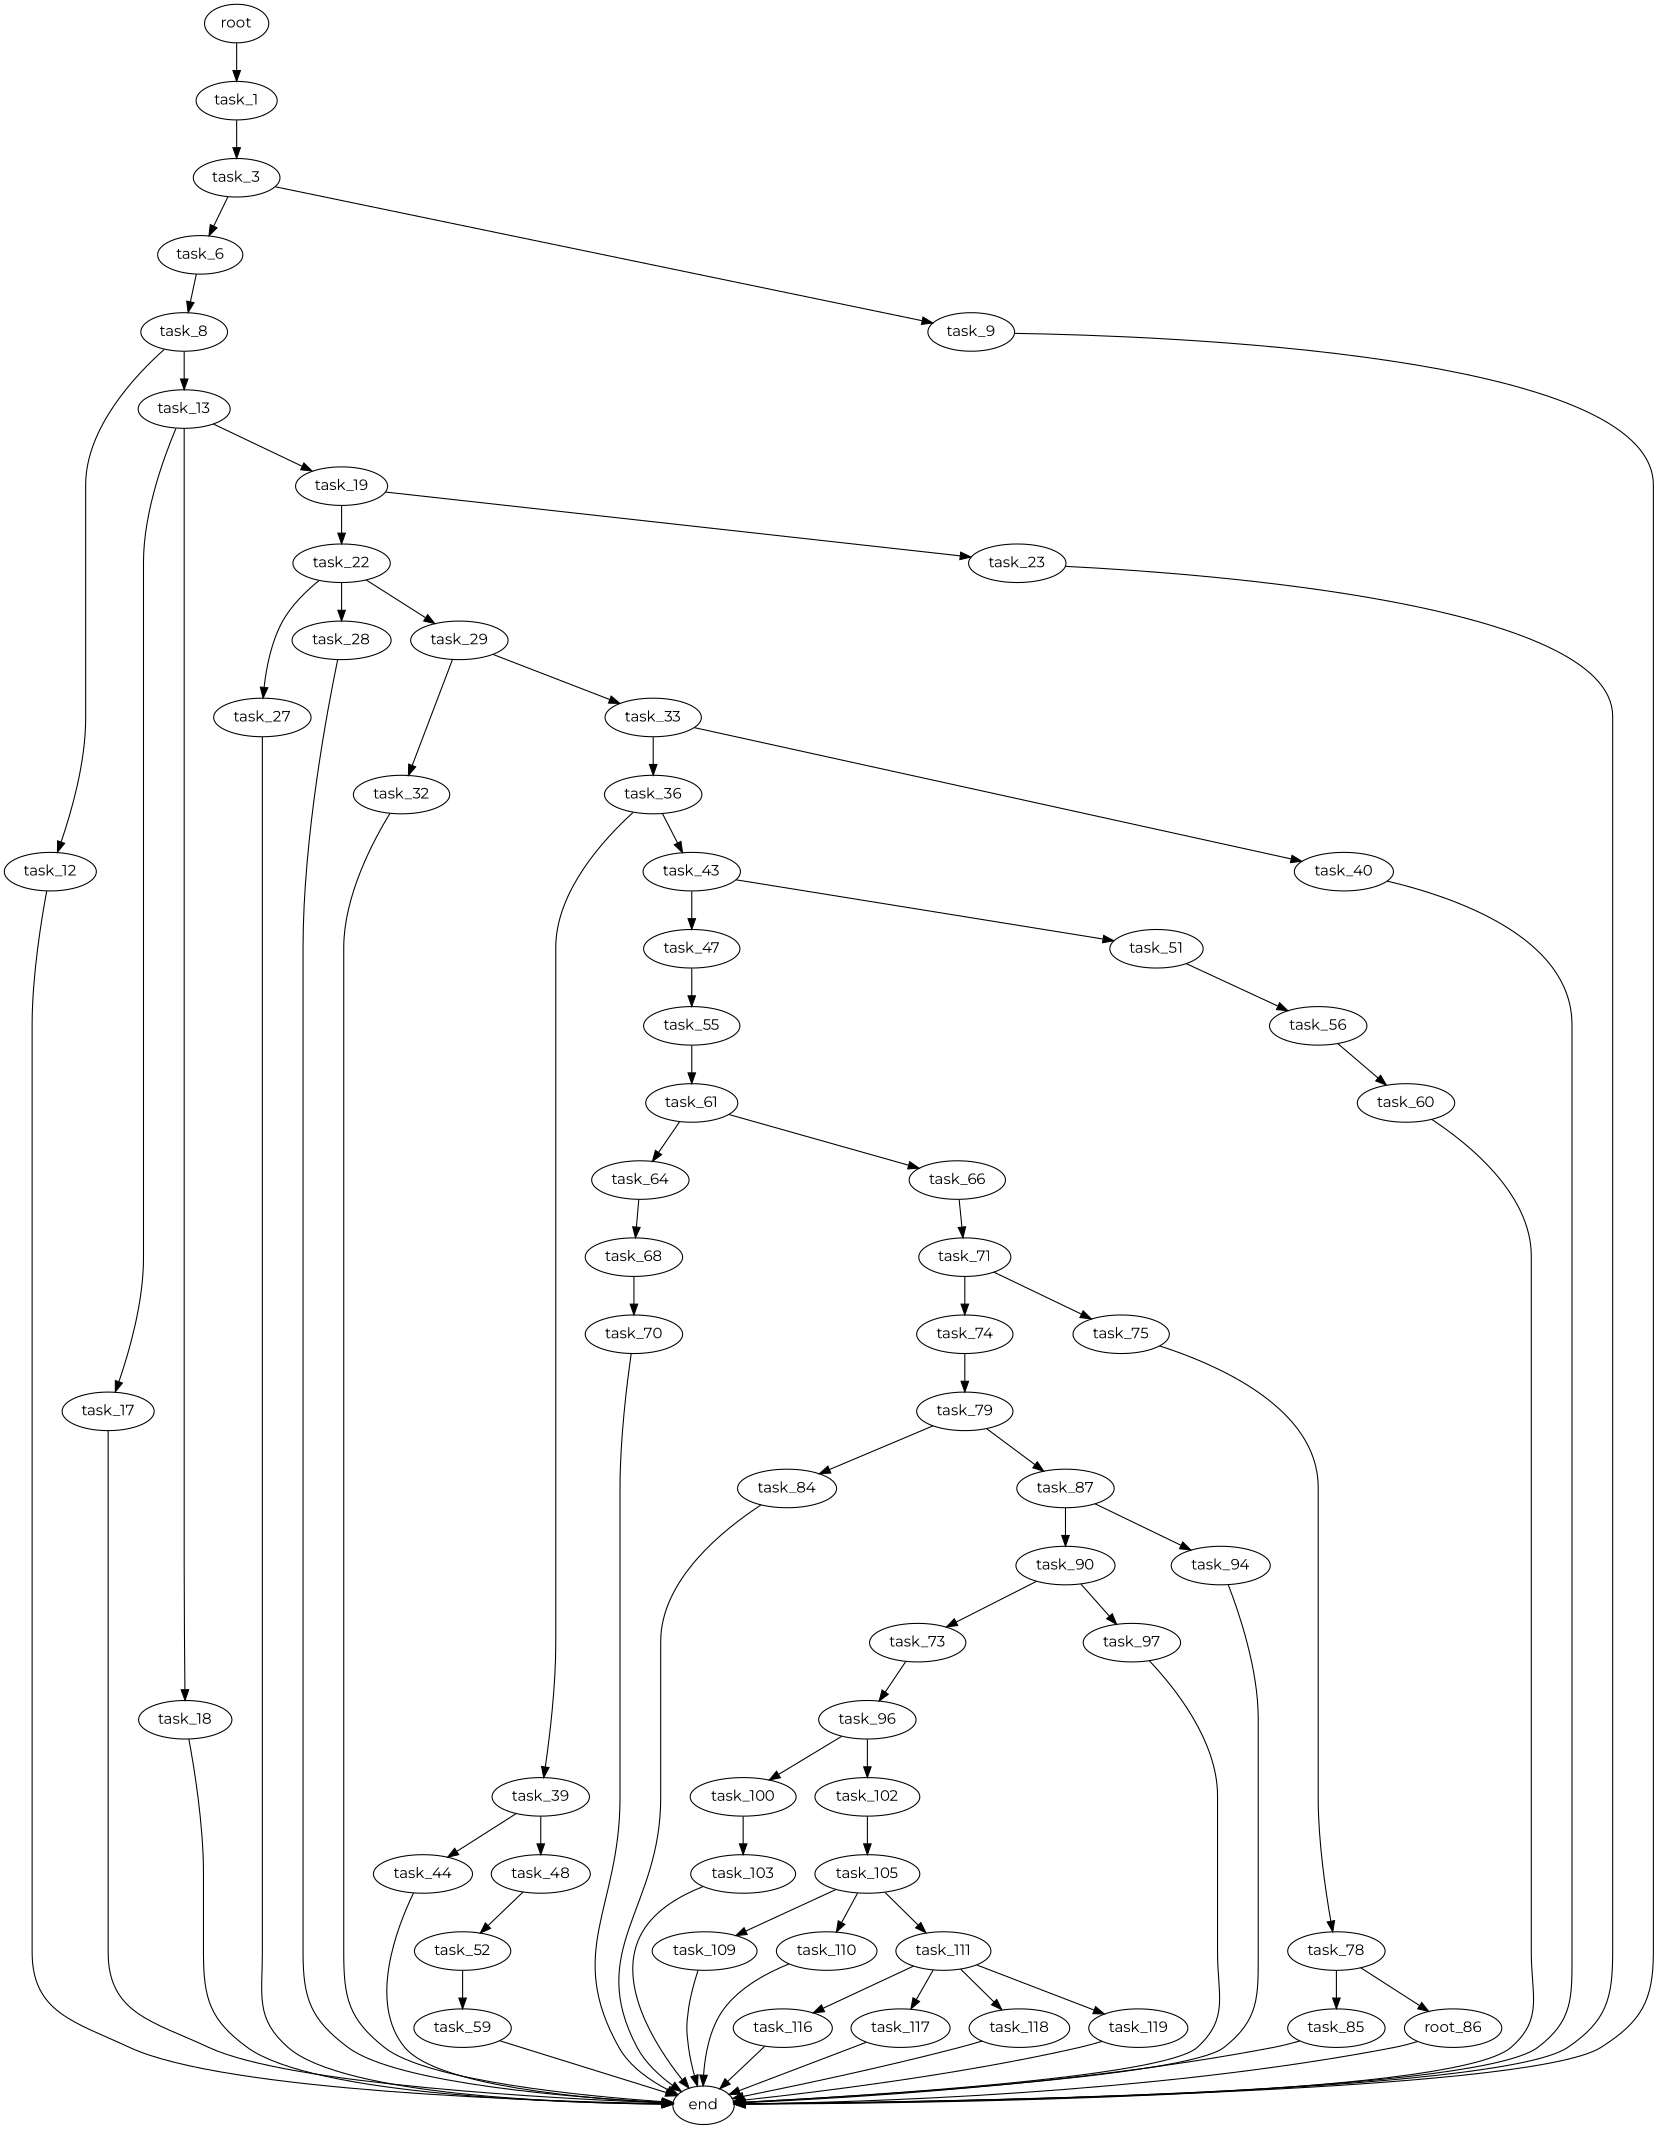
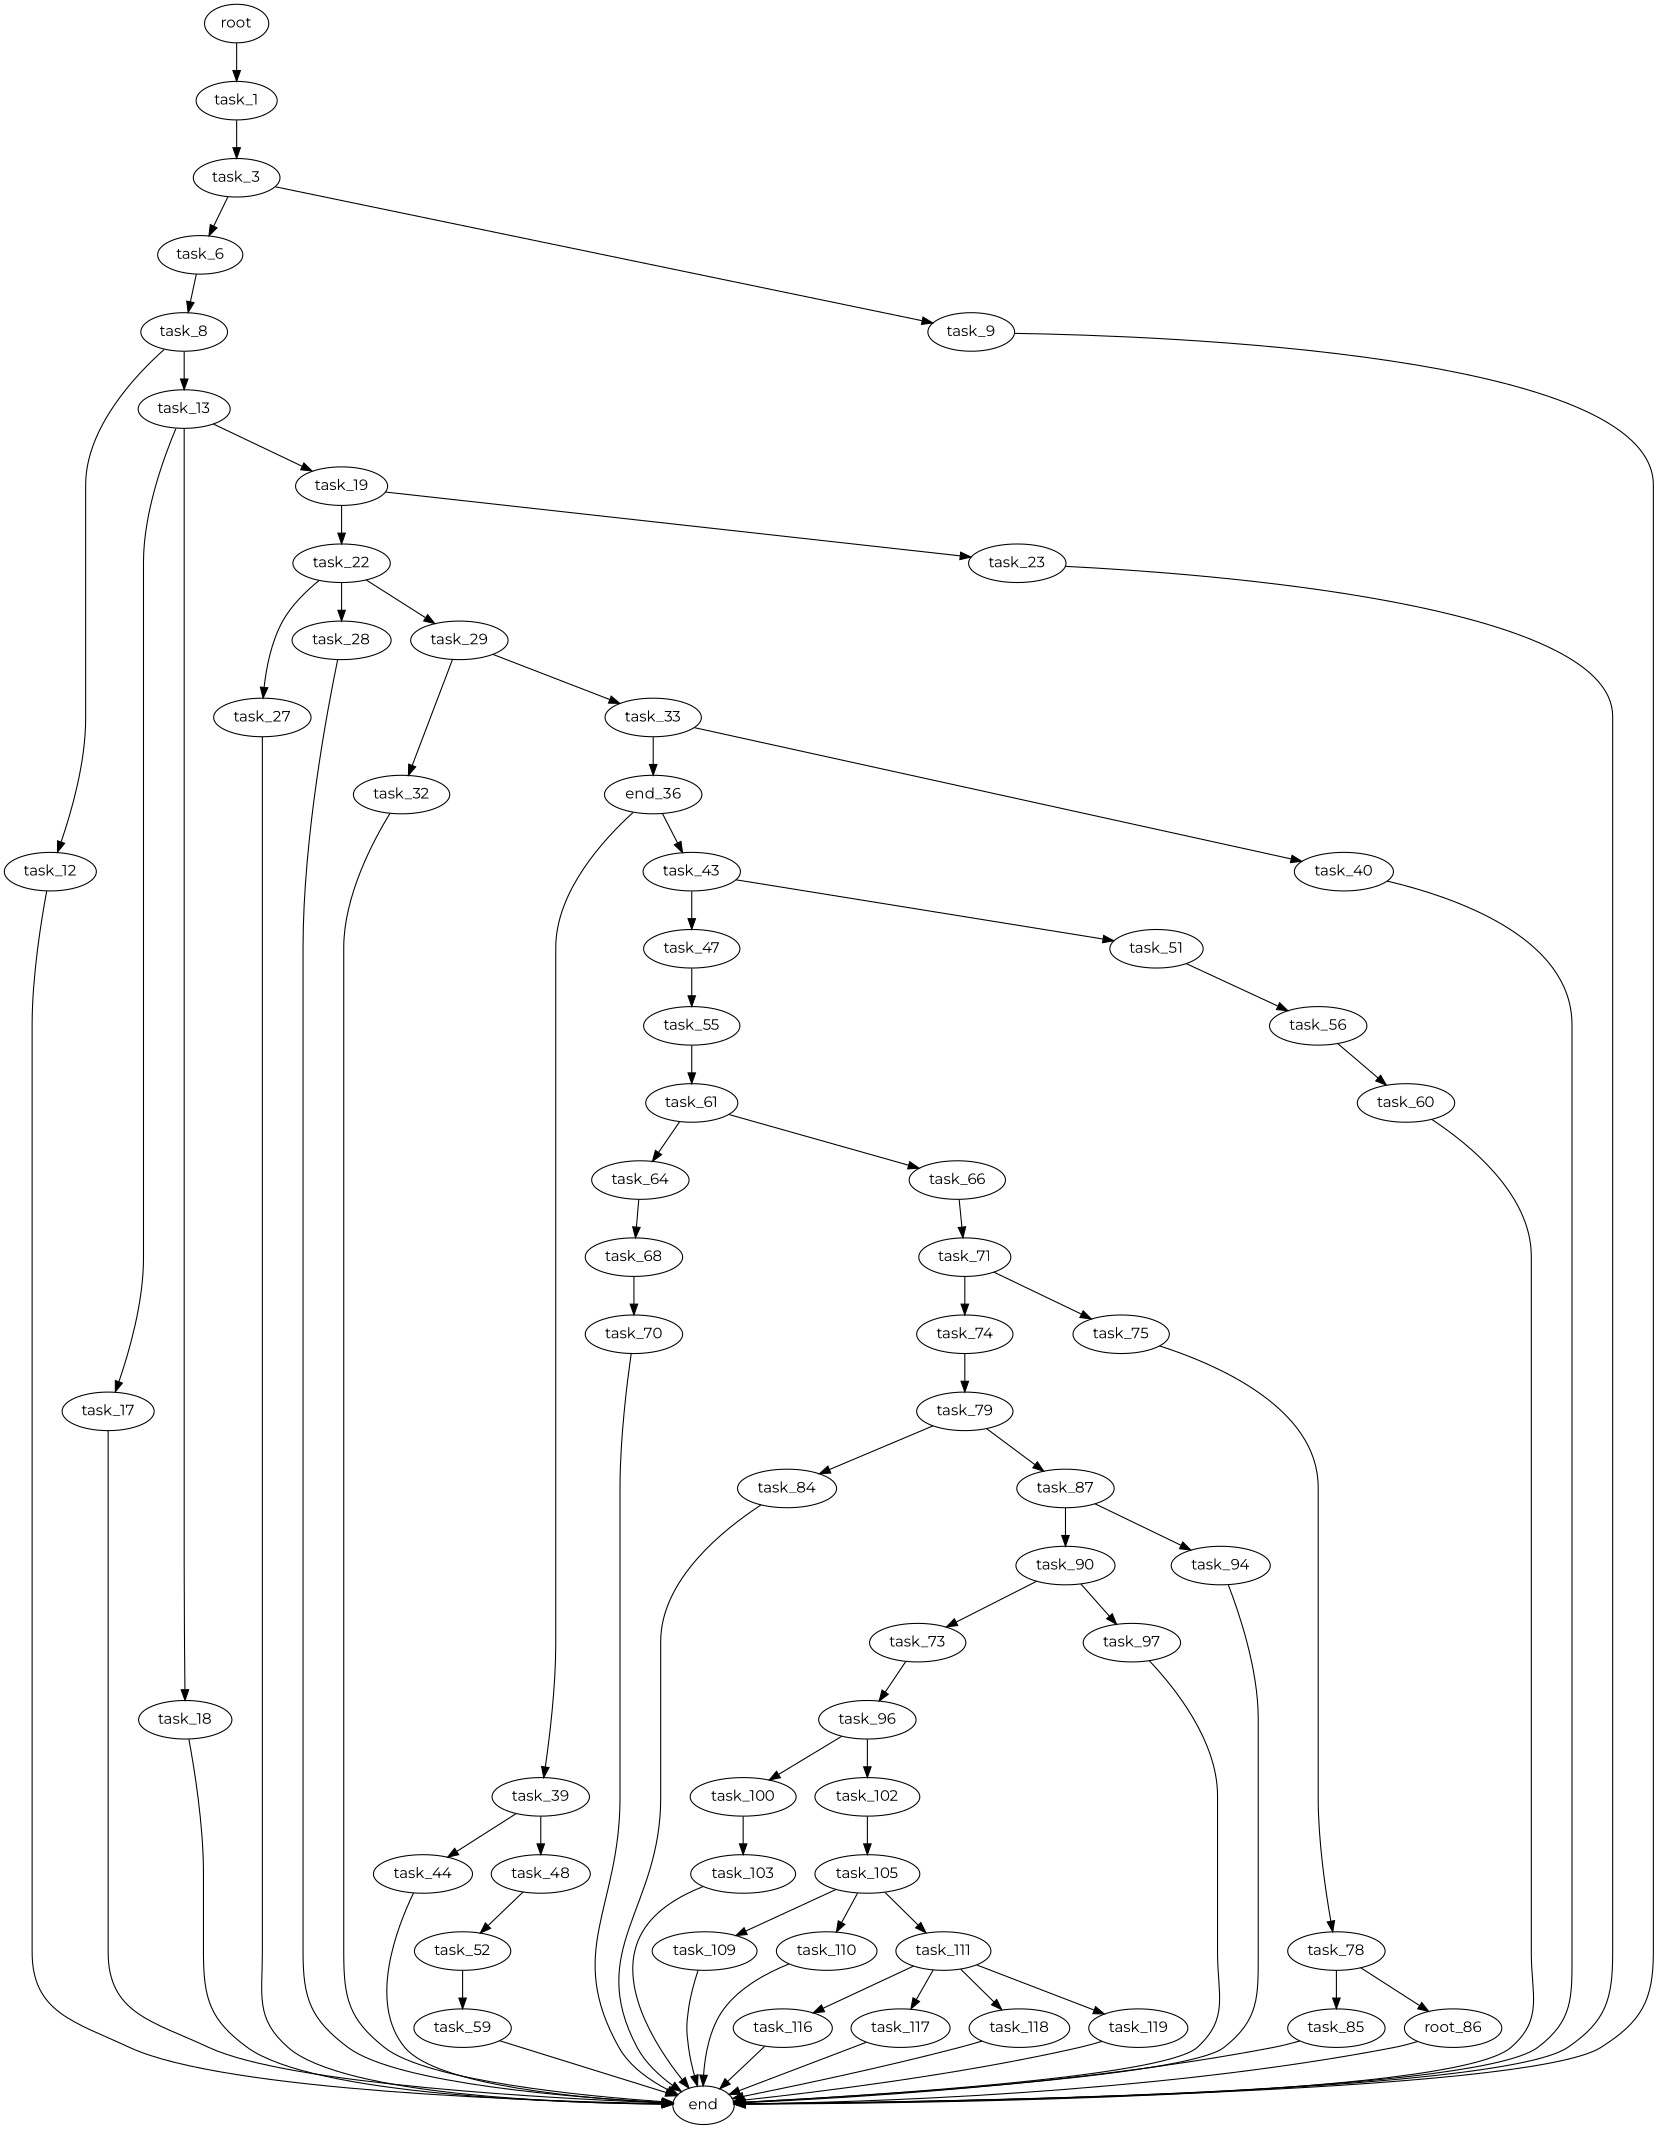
(653, 795) -> (653, 795)
